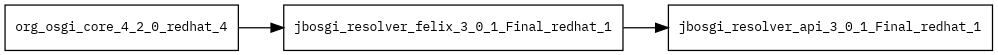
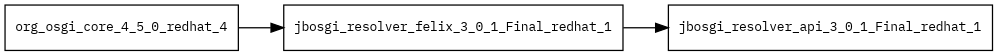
(122, 28) -> (122, 28)
